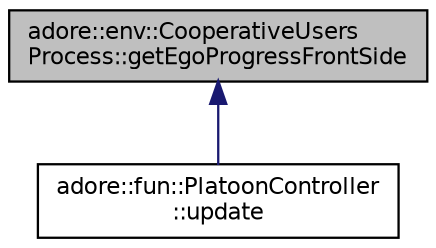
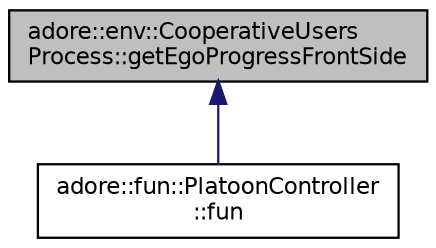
(218, 201) -> (218, 201)
